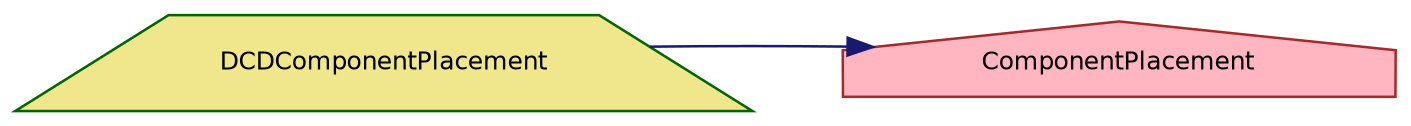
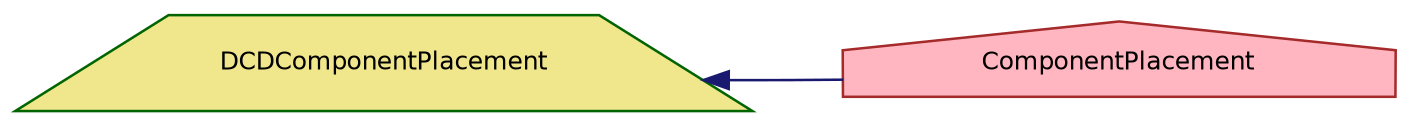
(749, 46) -> (787, 80)
